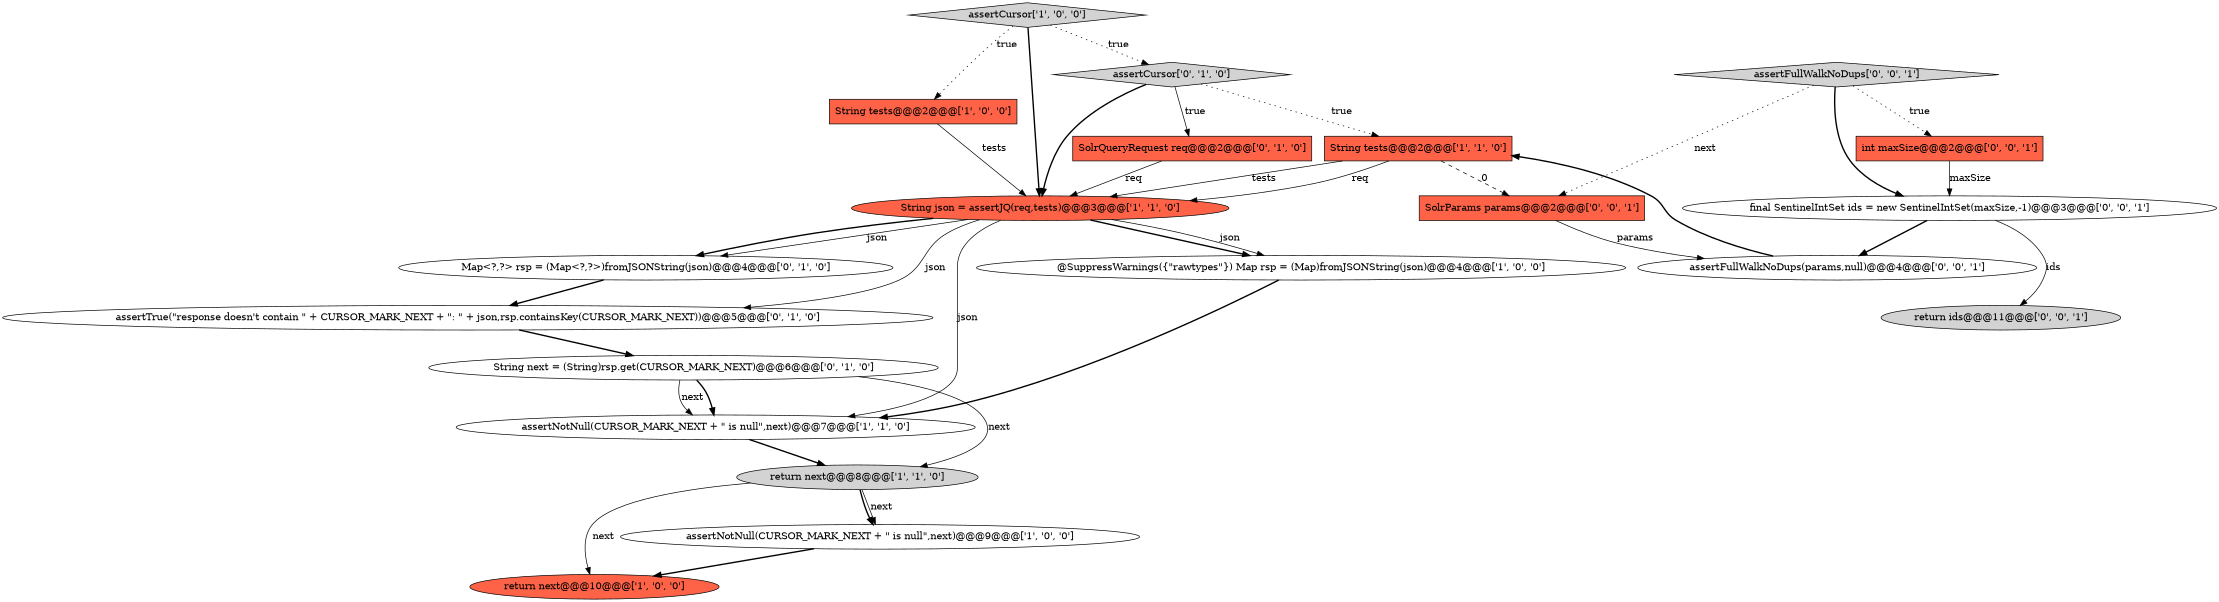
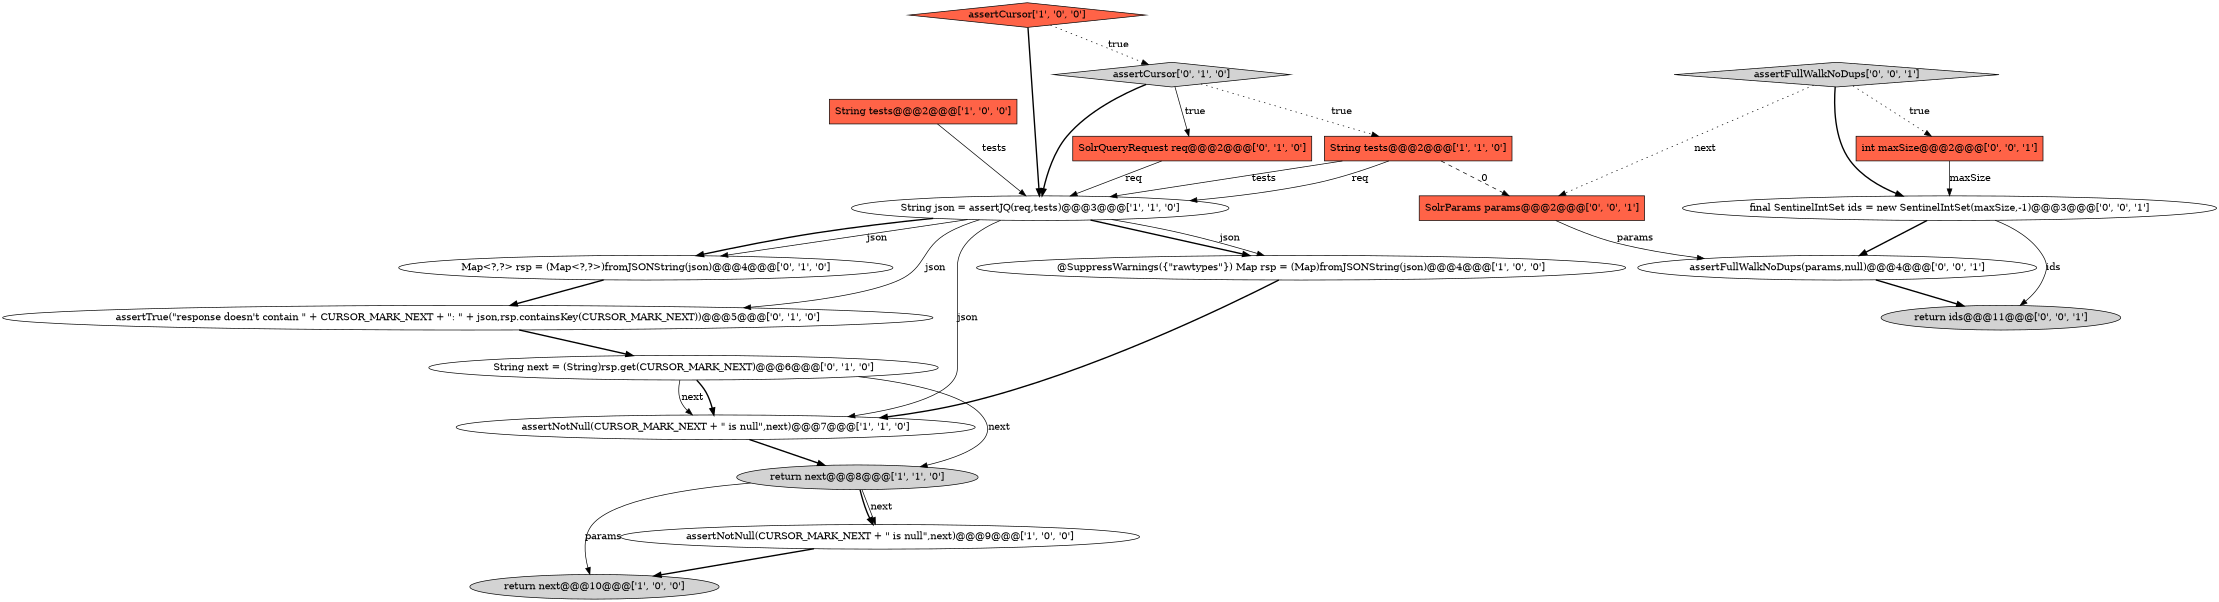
(1027, 15) -> (1027, 15)
(975, 59) -> none
(1651, 196) -> (1916, 292)
(1040, 208) -> (1040, 208)
(603, 537) -> (603, 537)
(594, 587) -> (594, 587)
